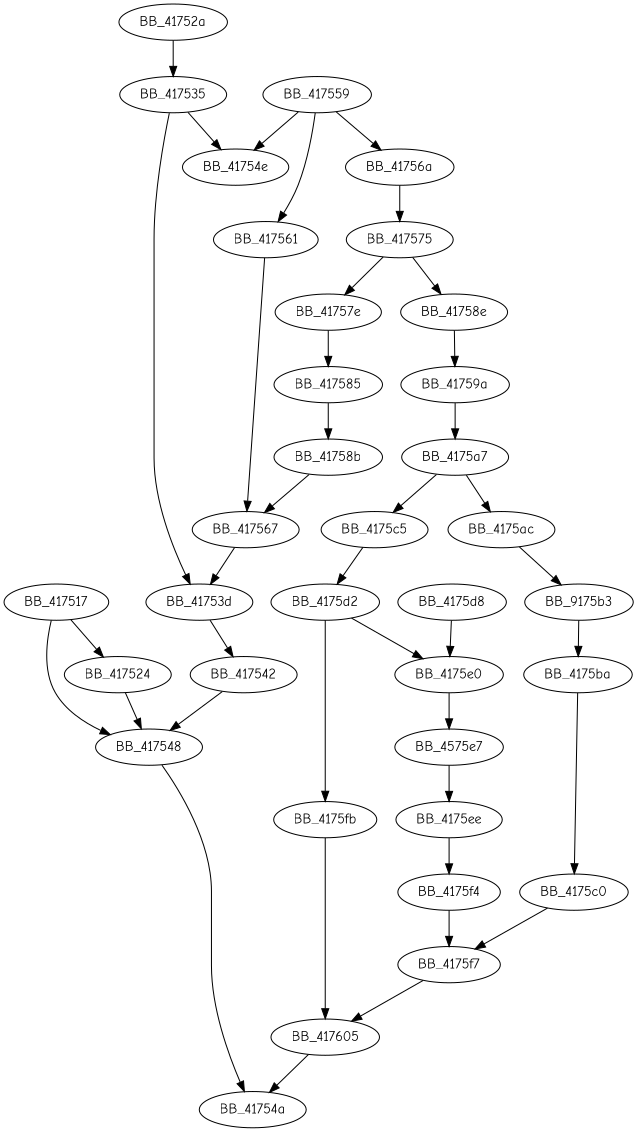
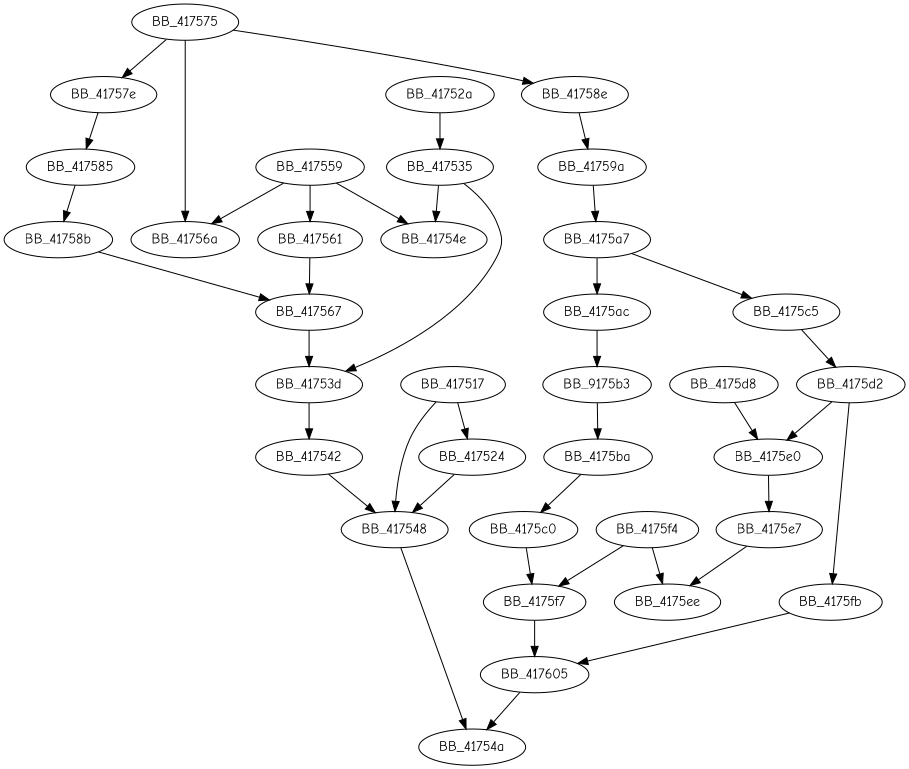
(400, 198) -> (185, 126)
(449, 747) -> (769, 530)
(449, 851) -> (656, 561)
